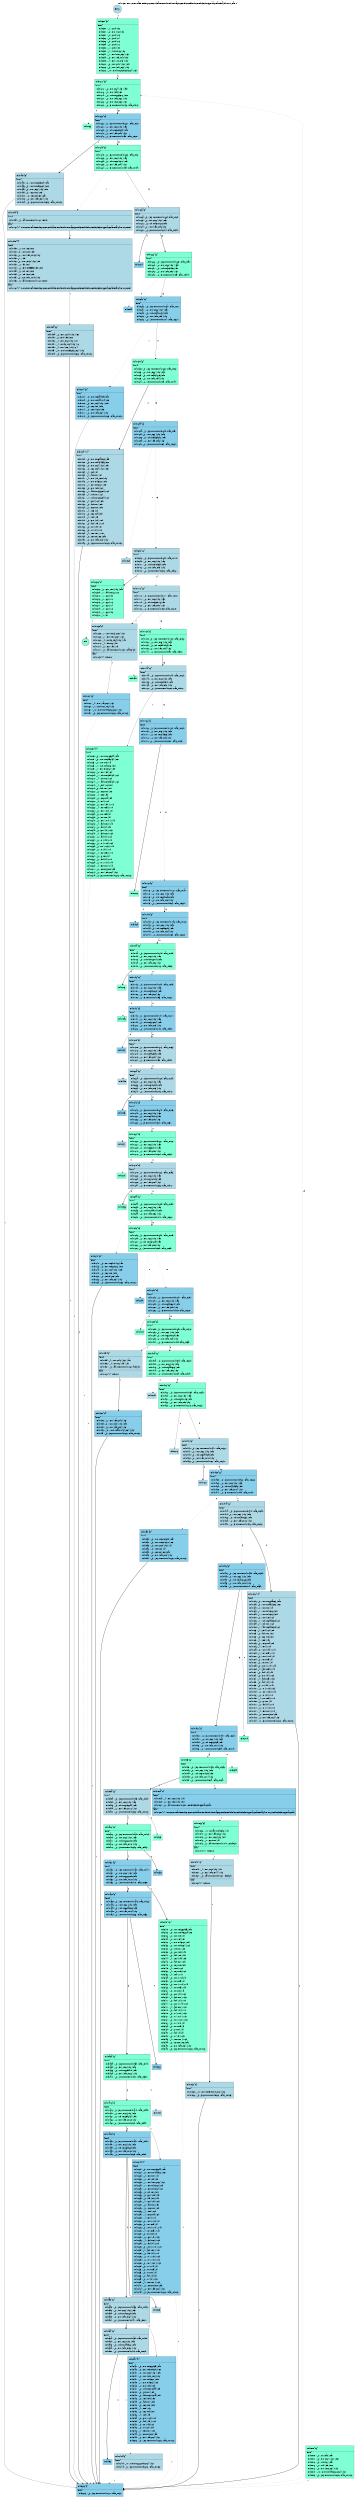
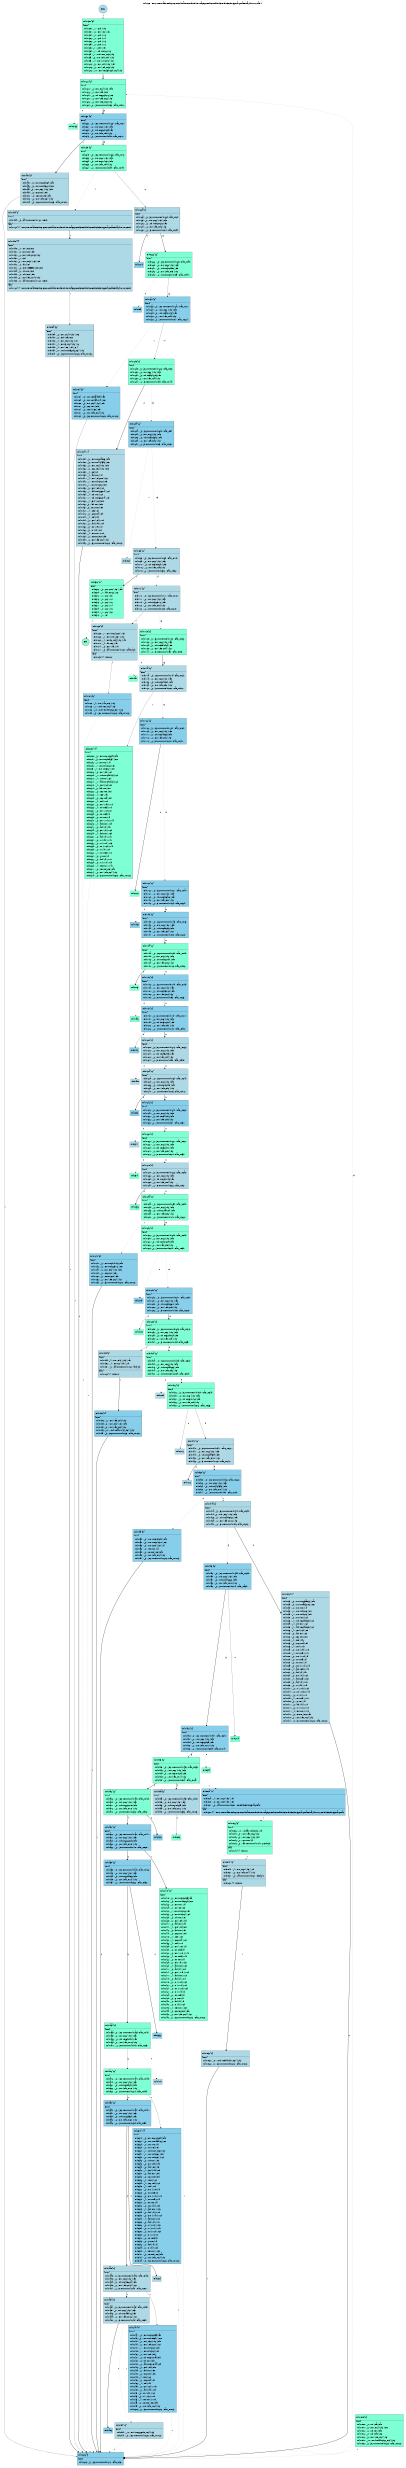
(127, 1819) -> (152, 1786)
